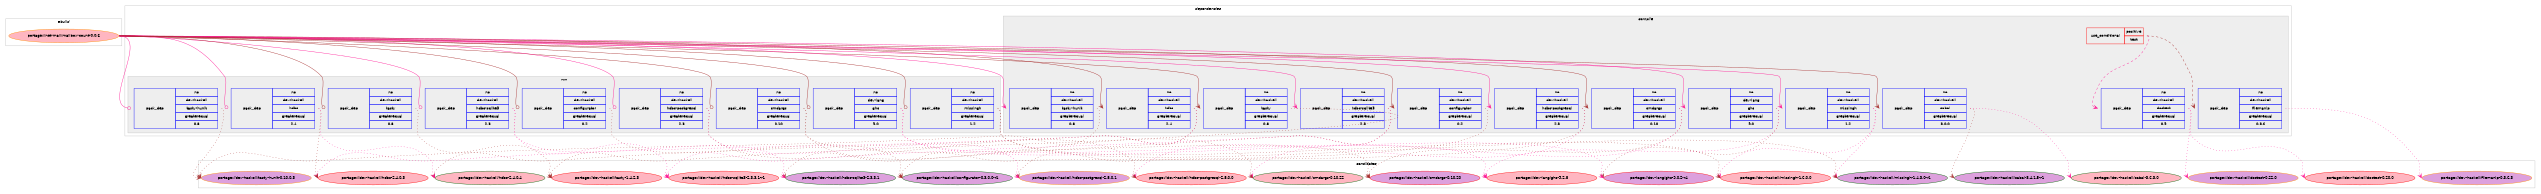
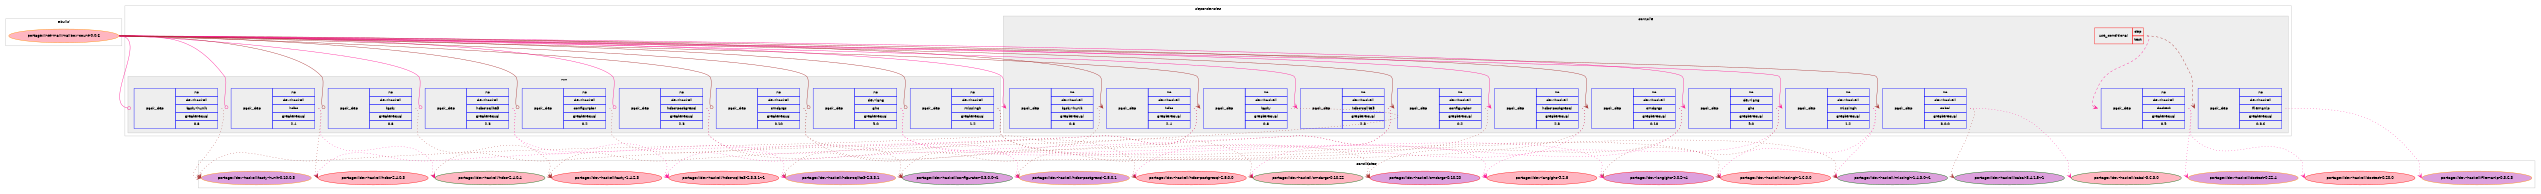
(2134, 32) -> (2138, 32)
(841, 178) -> (841, 178)
(2243, 178) -> (2243, 178)
